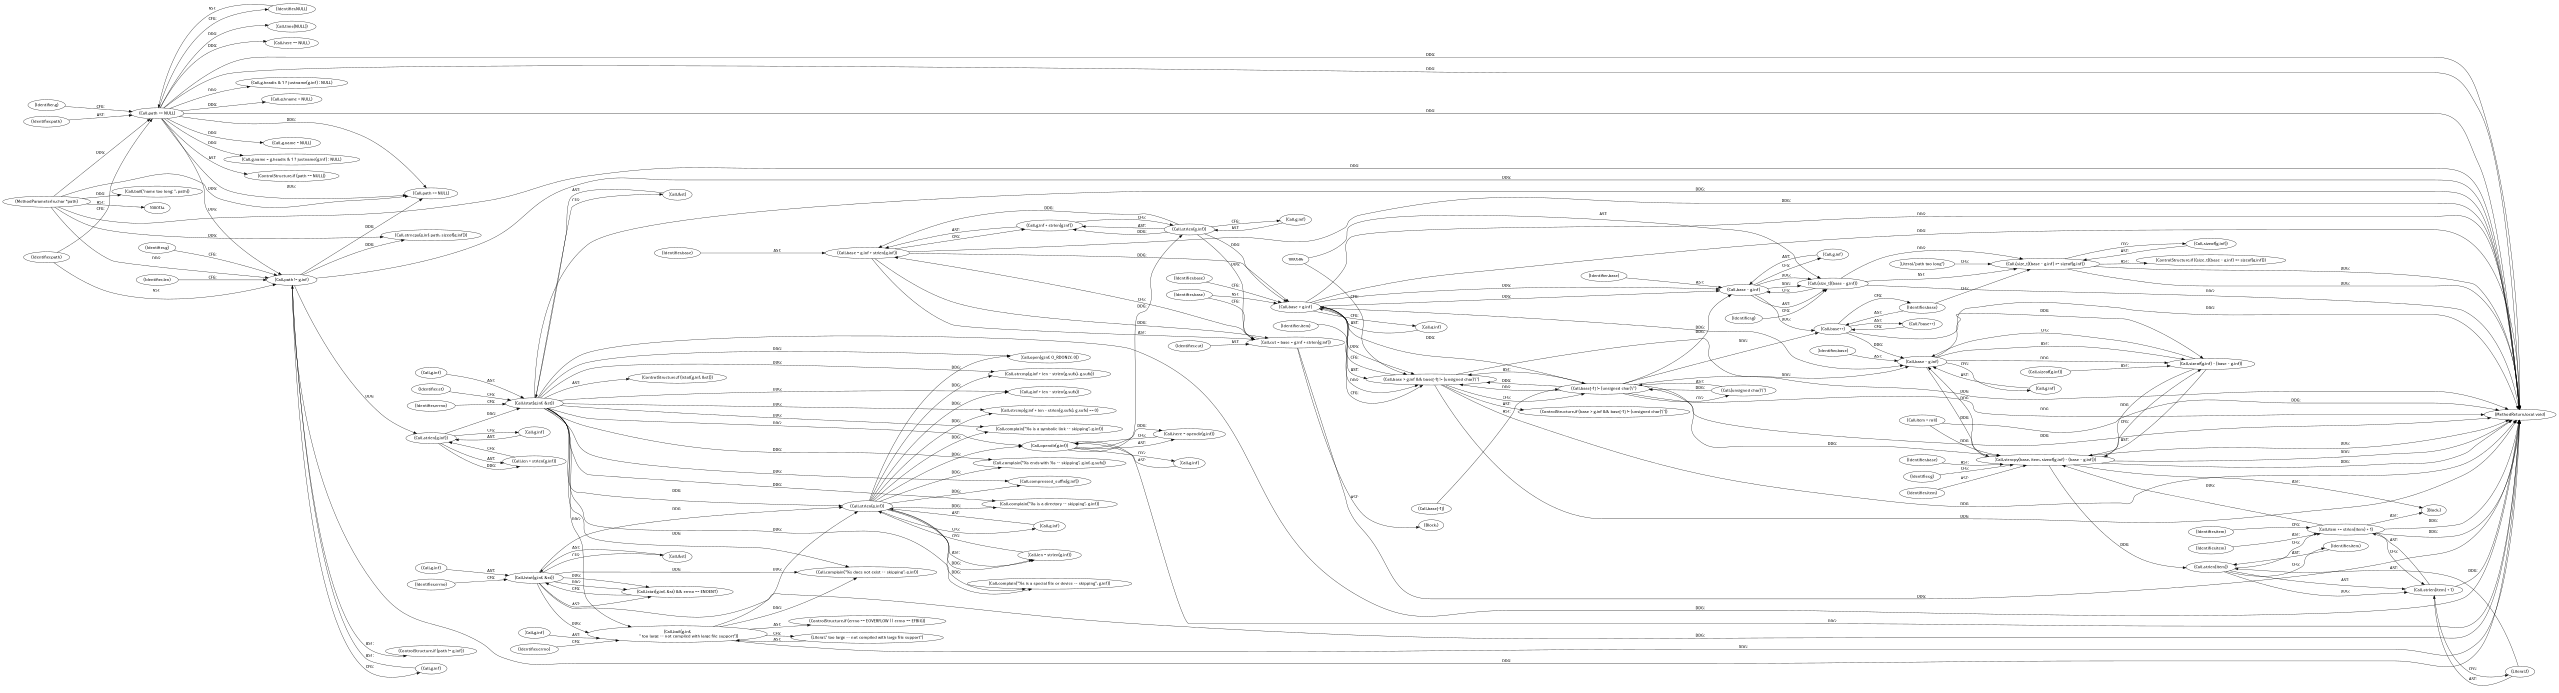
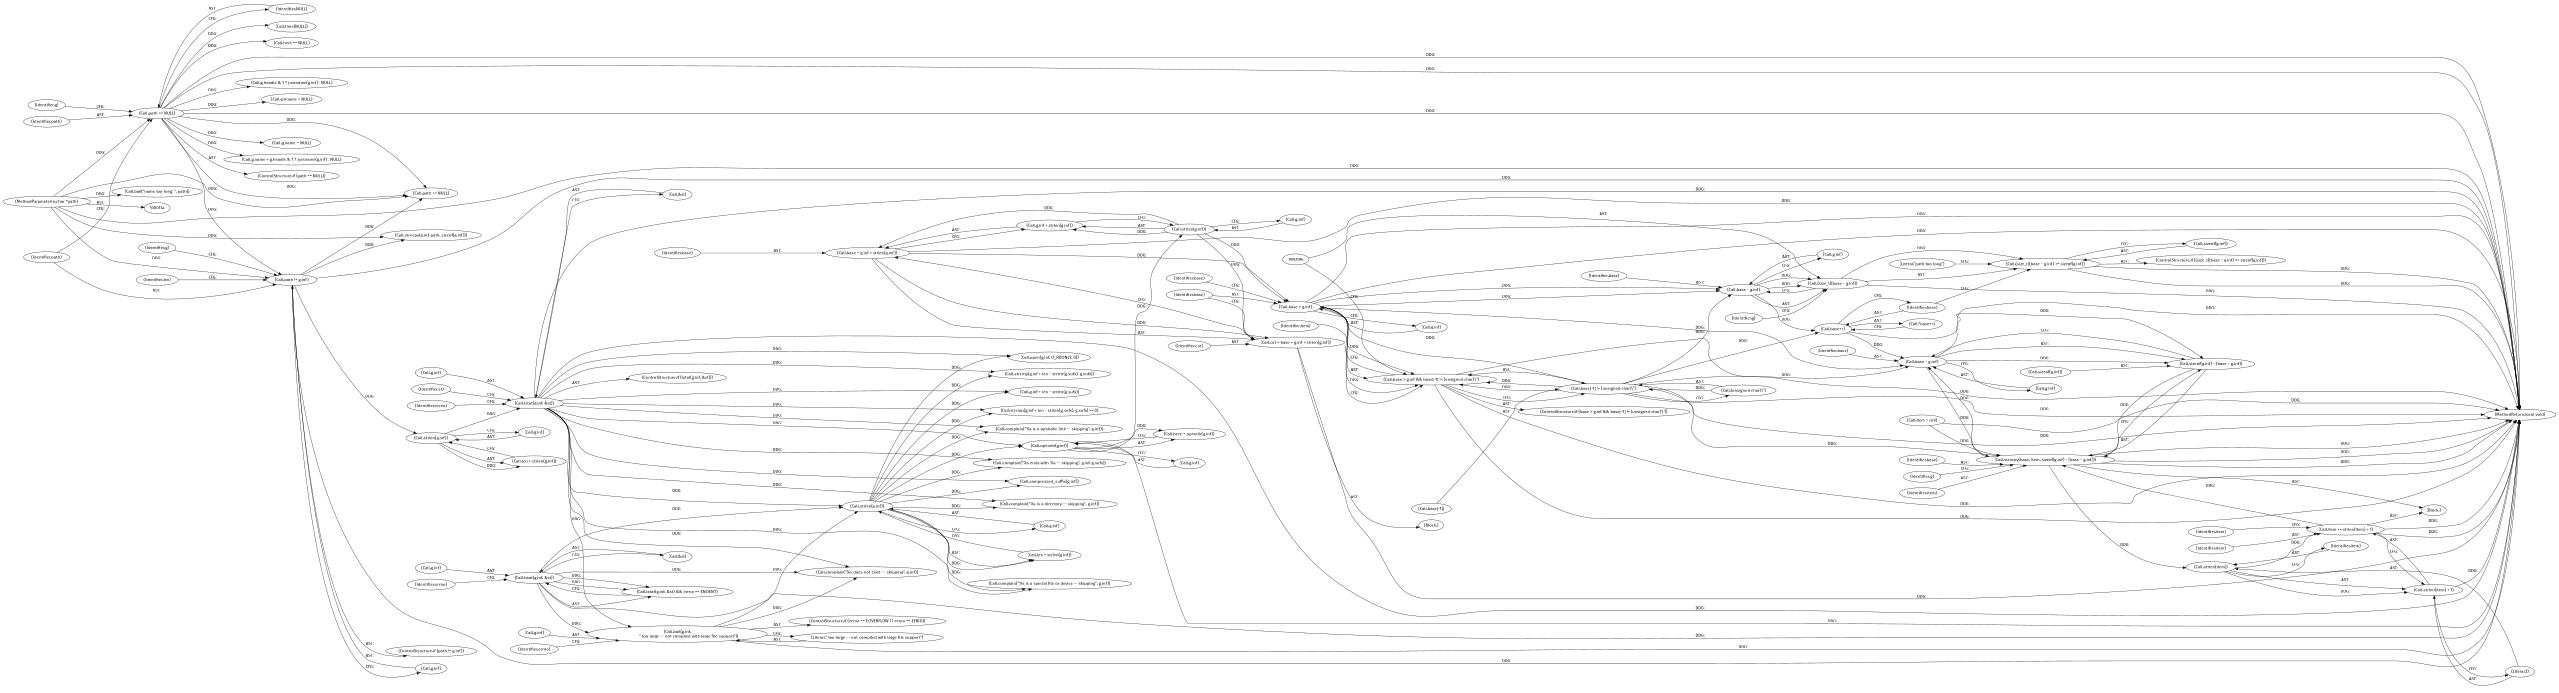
(2297, 543) -> (2297, 543)
